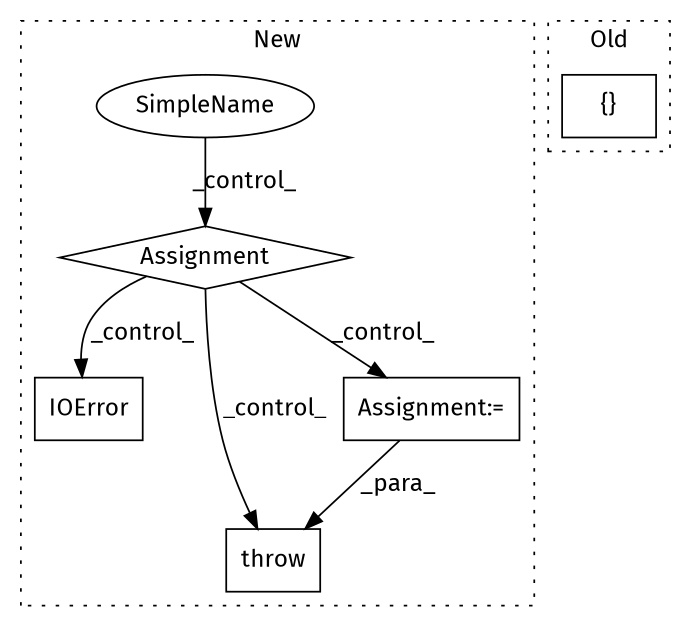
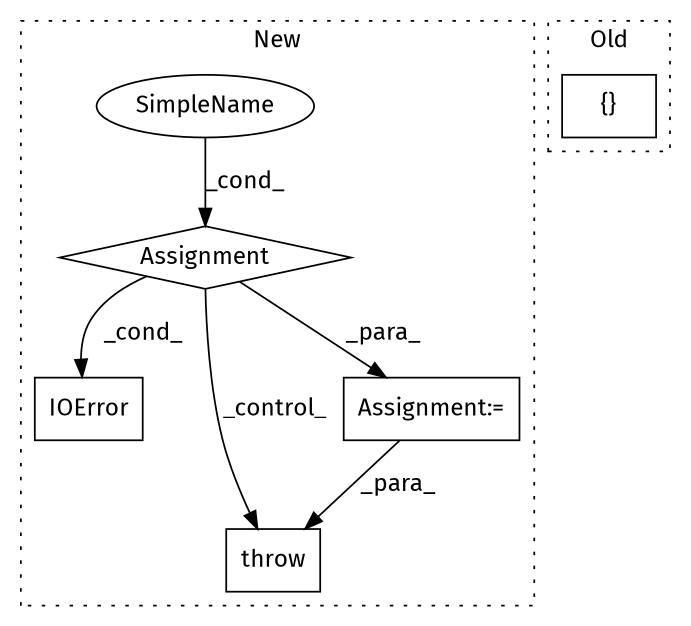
(245, 182) -> (245, 182)
(144, 333) -> (144, 333)
(384, 333) -> (384, 333)
